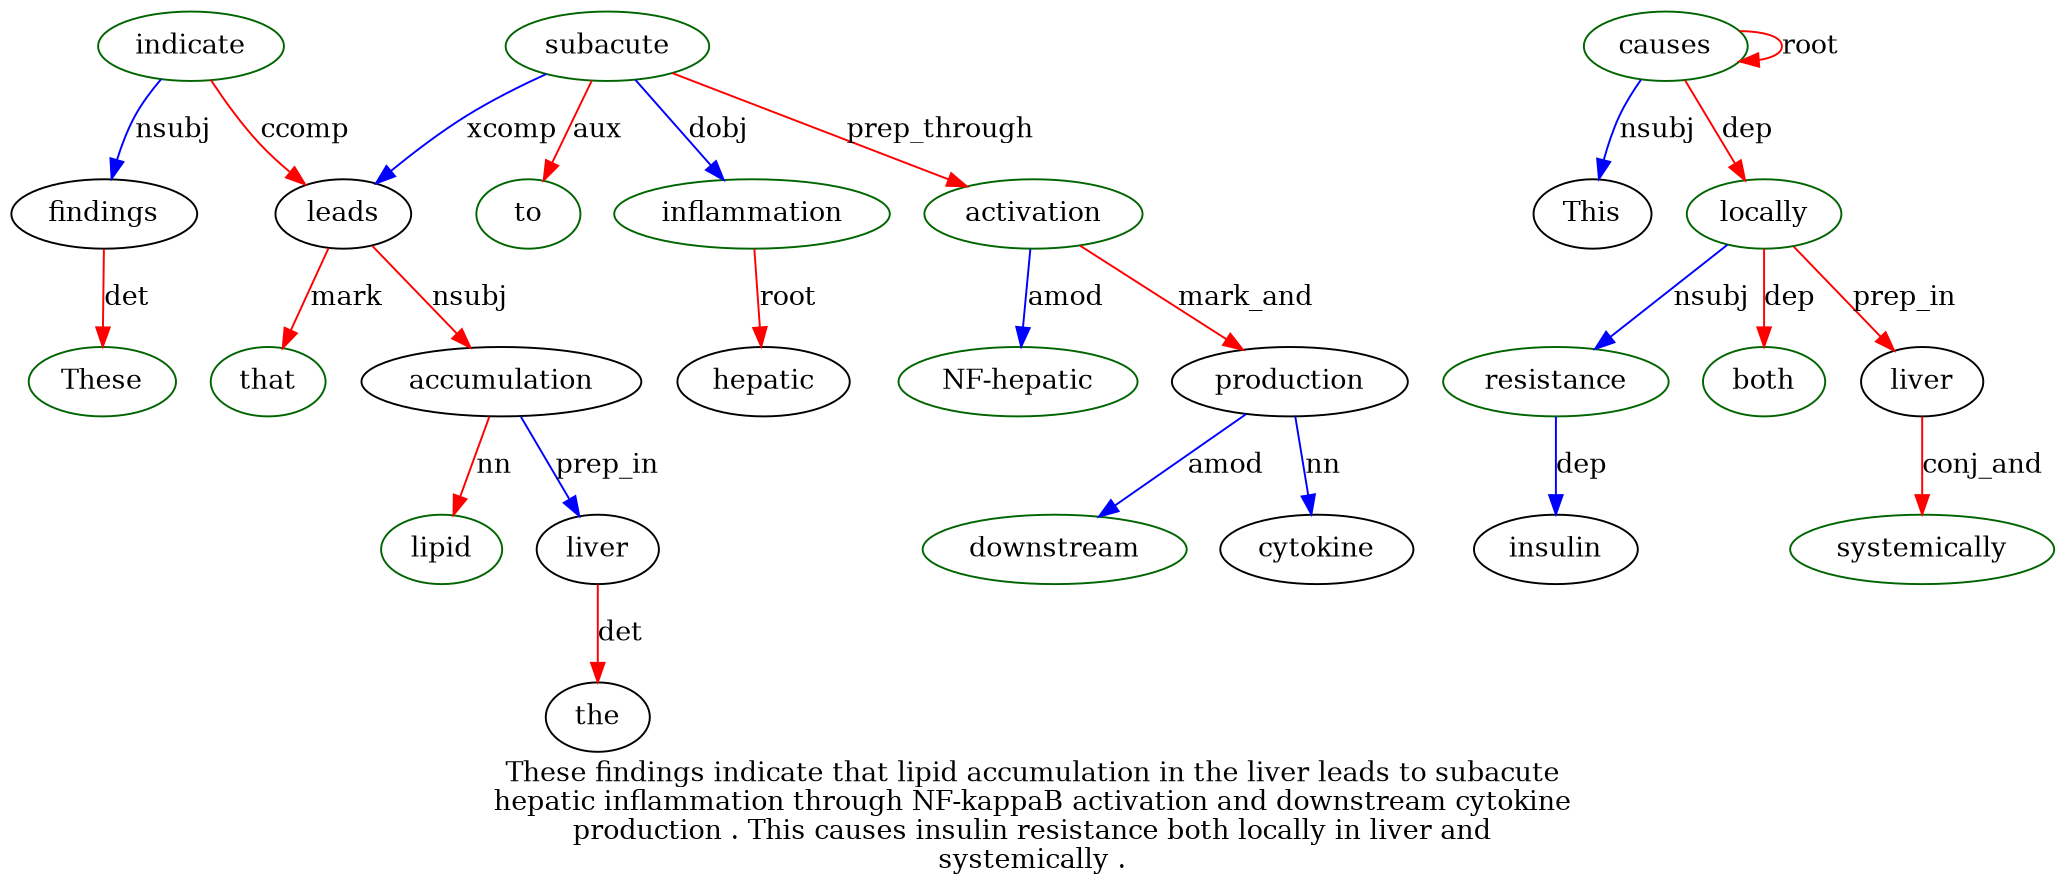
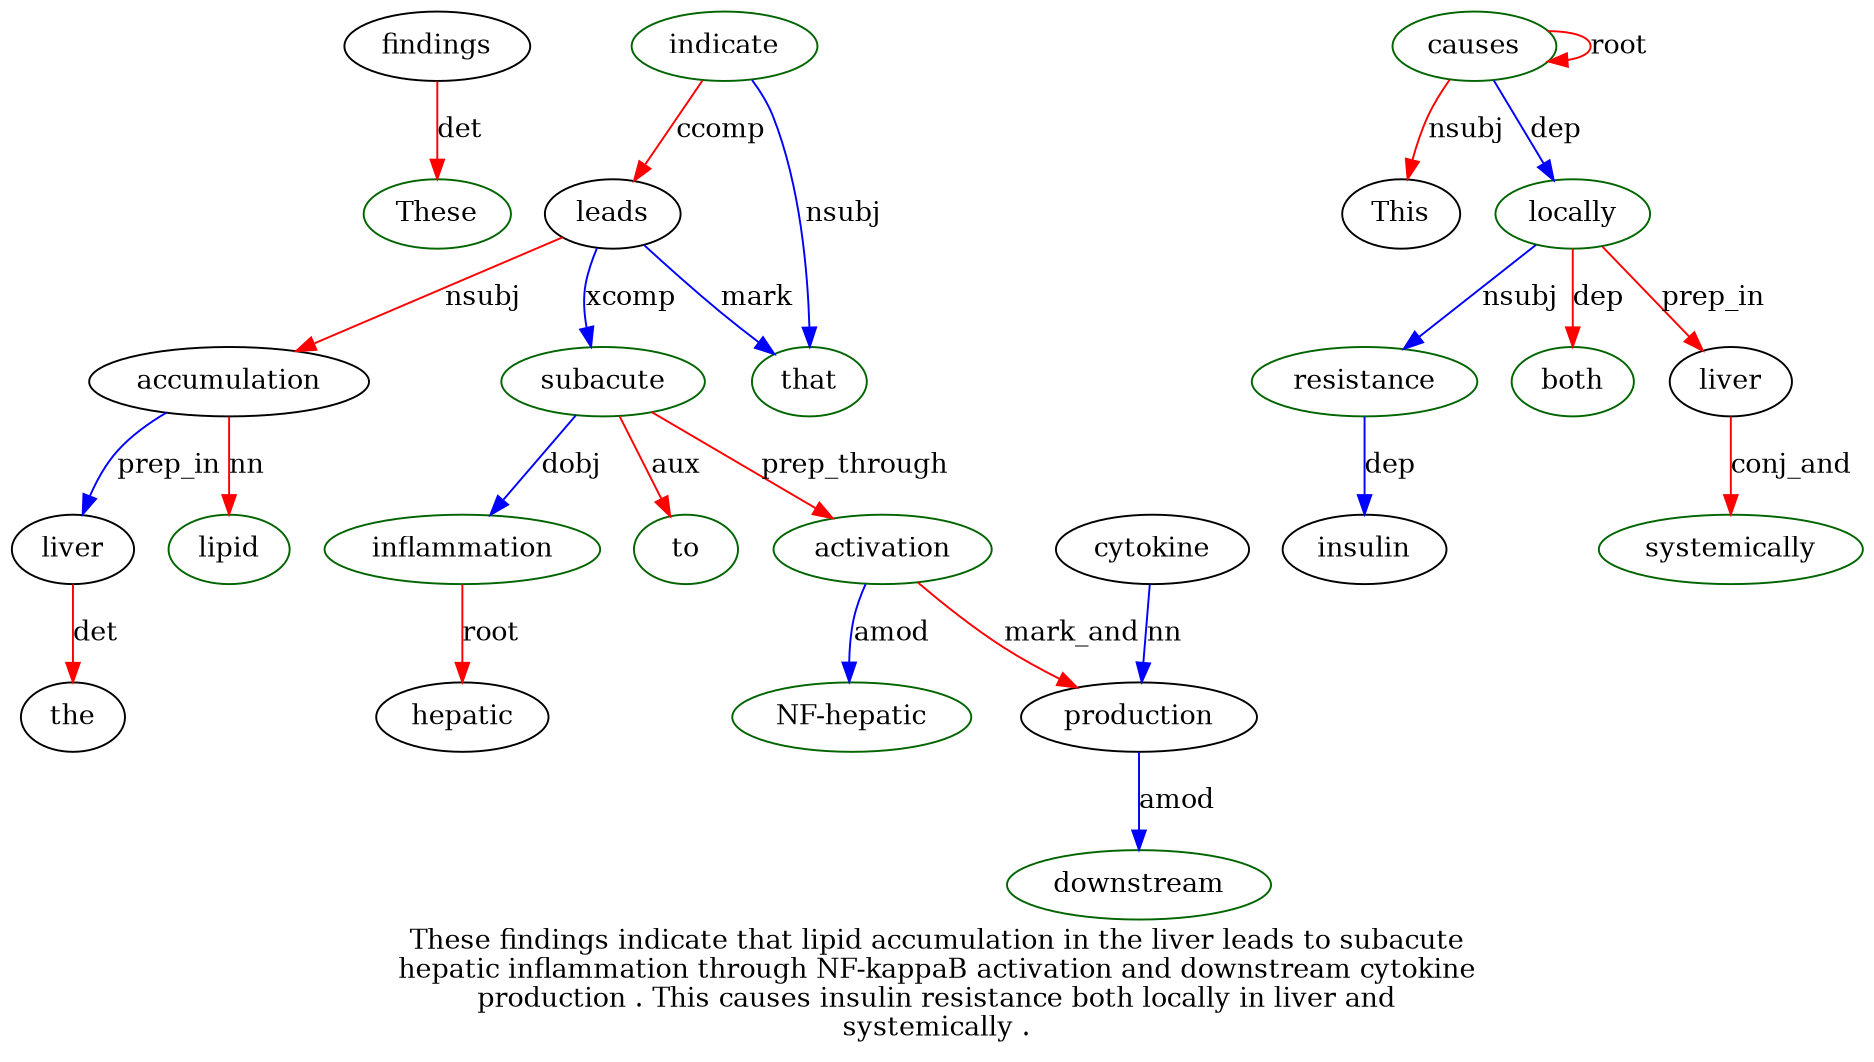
(134, 117) -> (796, 199)
(465, 117) -> (585, 287)
(1618, 118) -> (1427, 118)
(1710, 122) -> (1519, 122)
(310, 289) -> (700, 295)
(1302, 456) -> (1147, 624)
